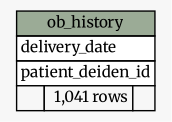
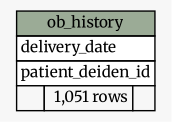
(91, 98) -> (91, 98)
